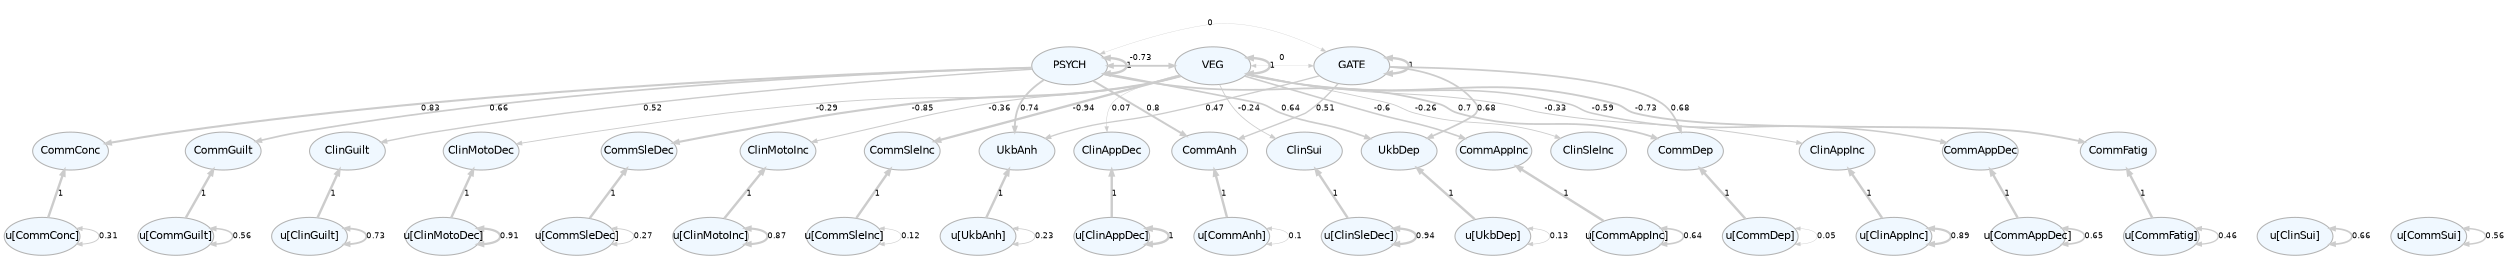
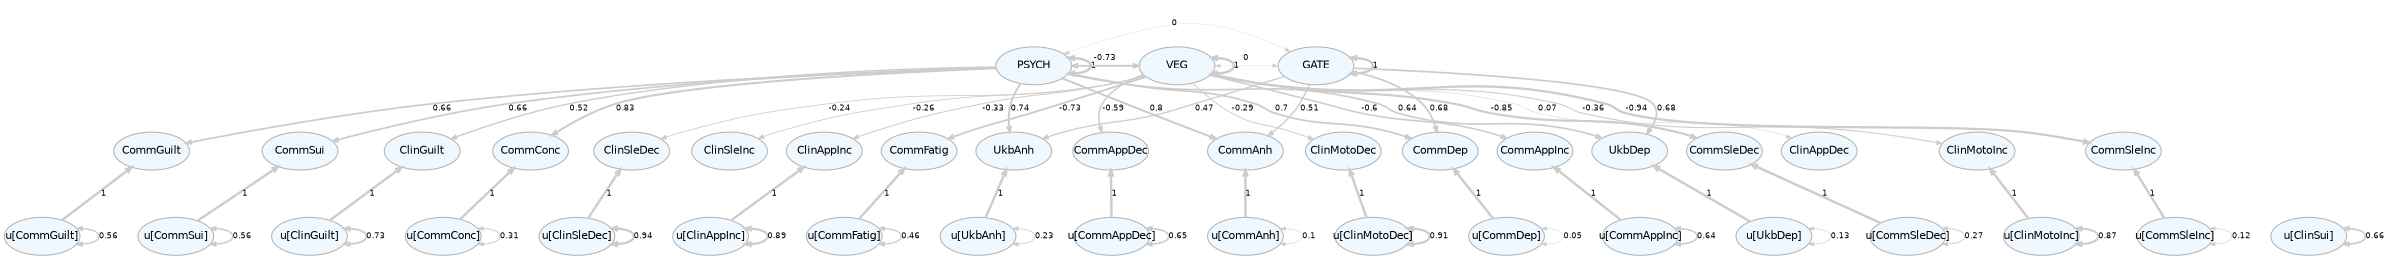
none -> (300, 151)
(1304, 151) -> (632, 151)
(1112, 236) -> none
